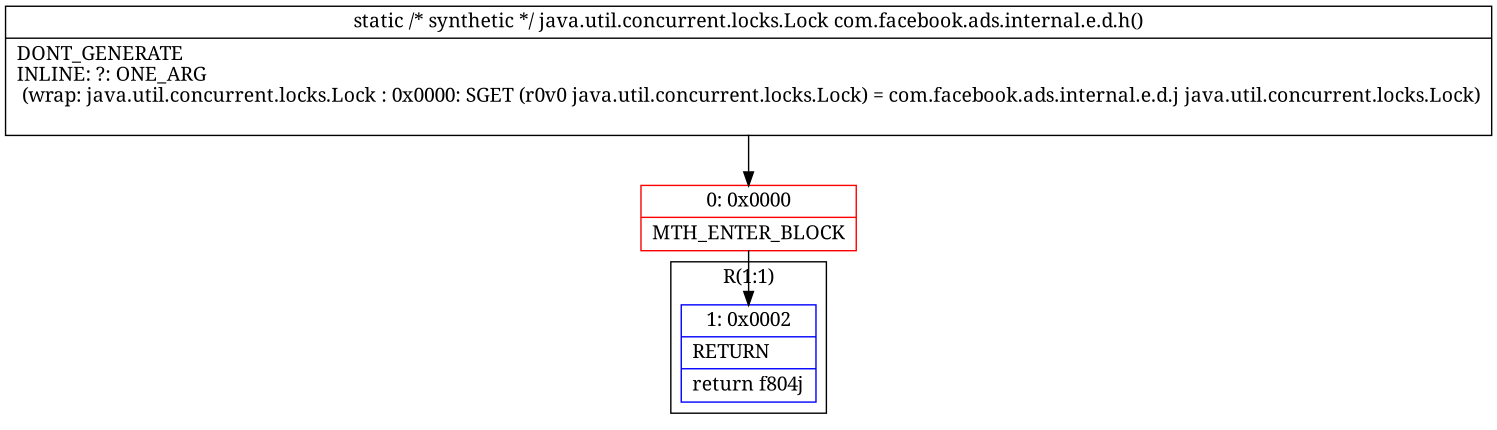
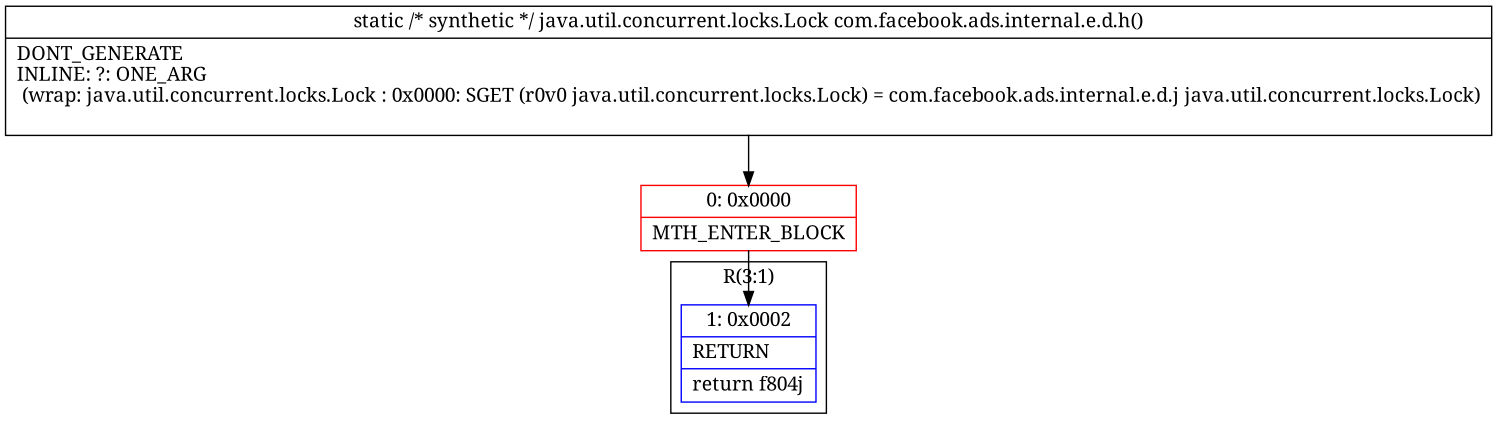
(749, 278) -> (749, 278)
